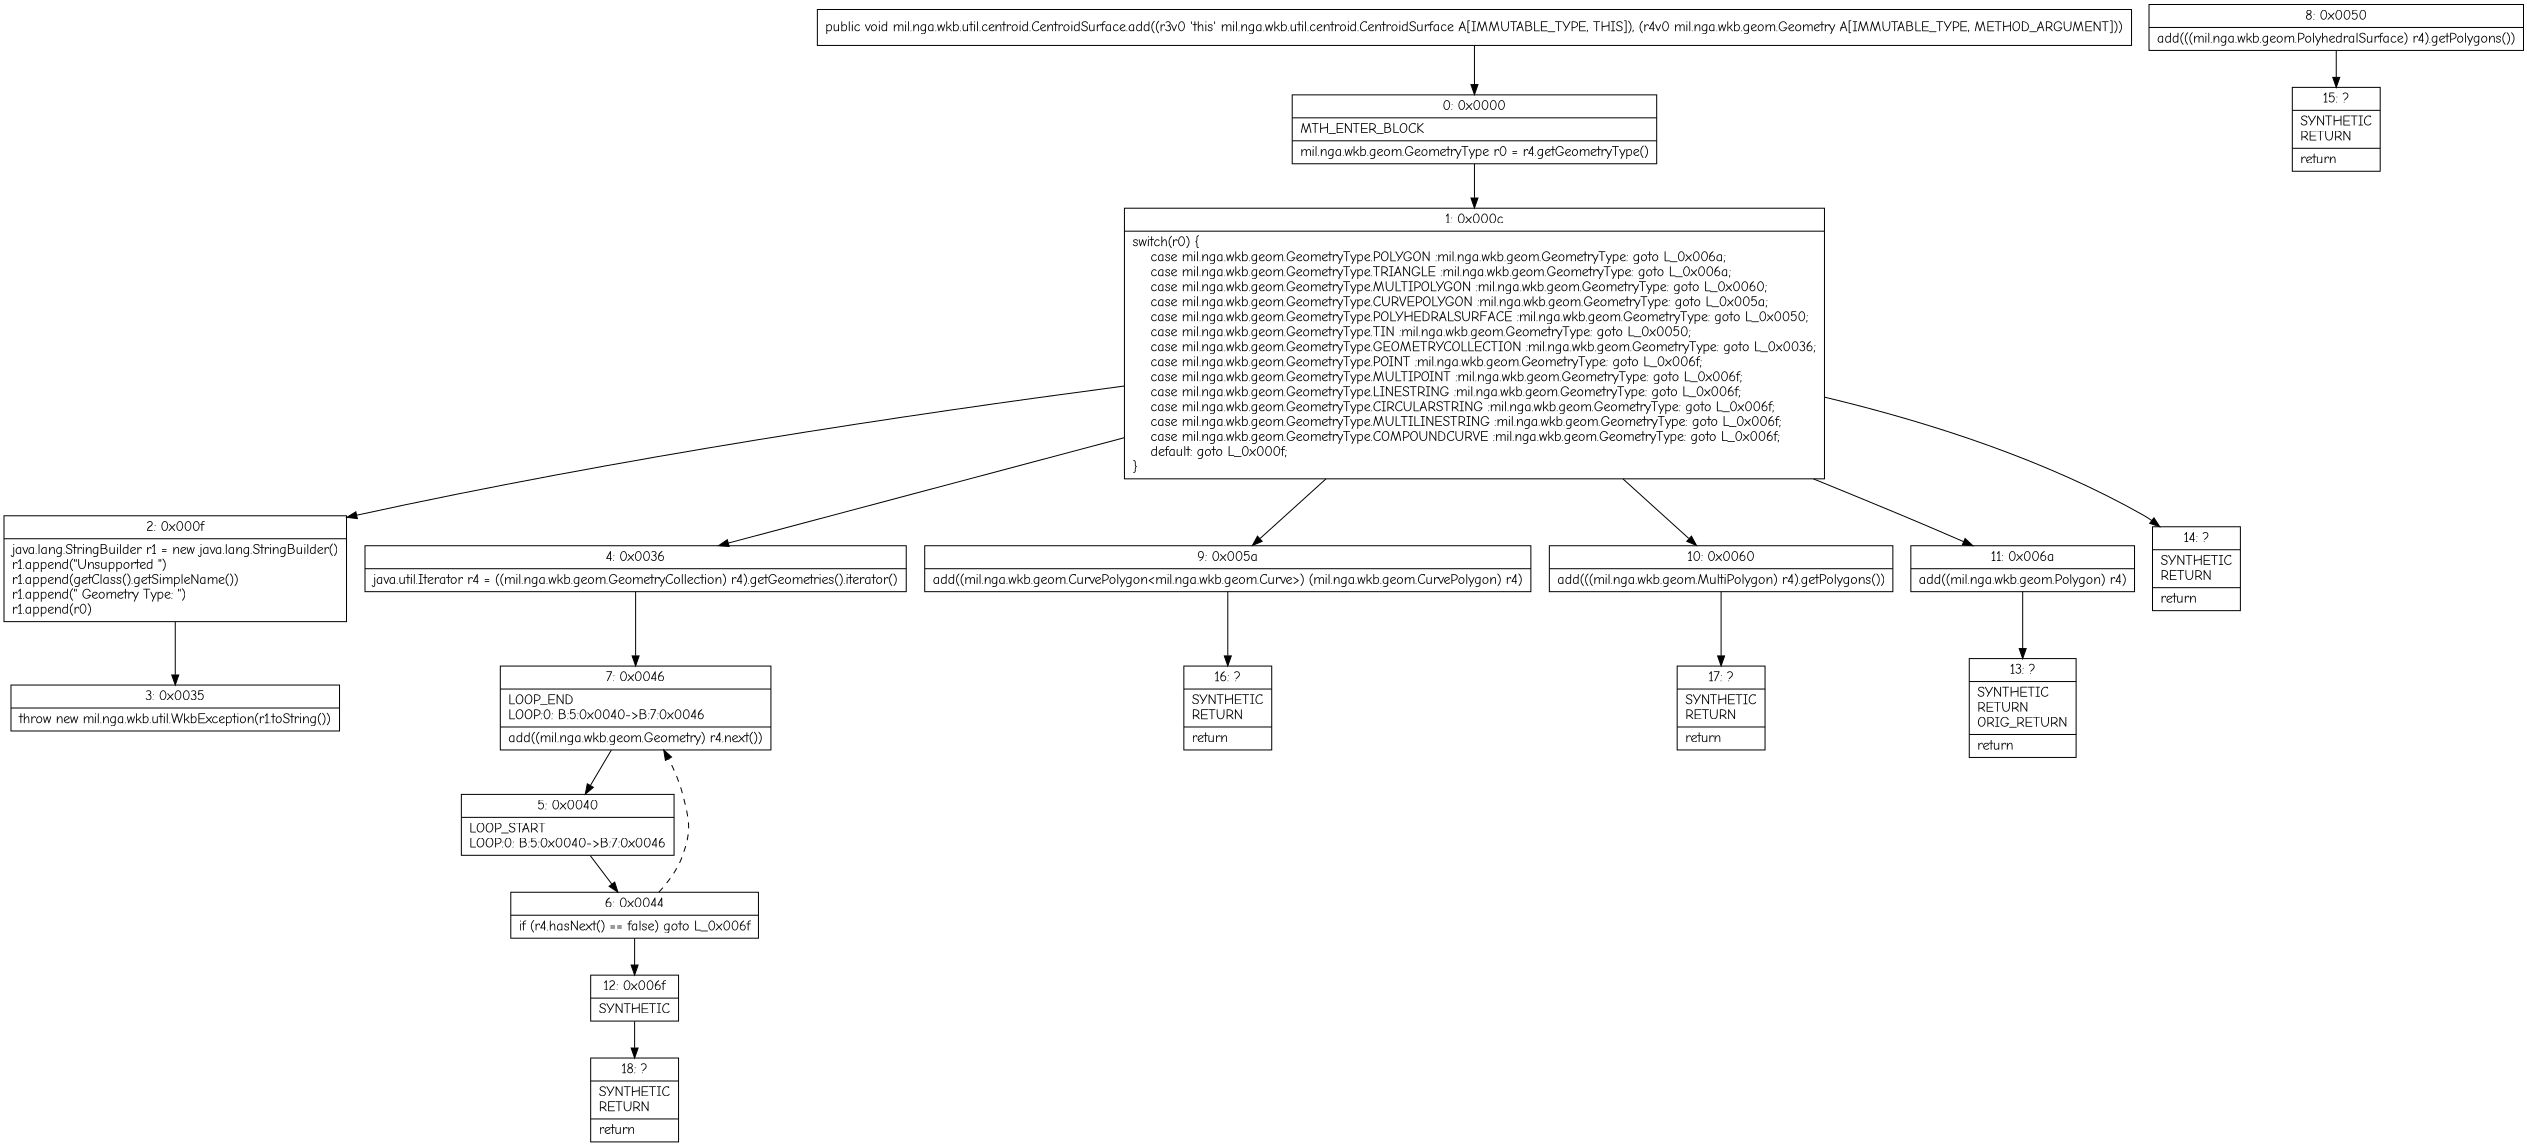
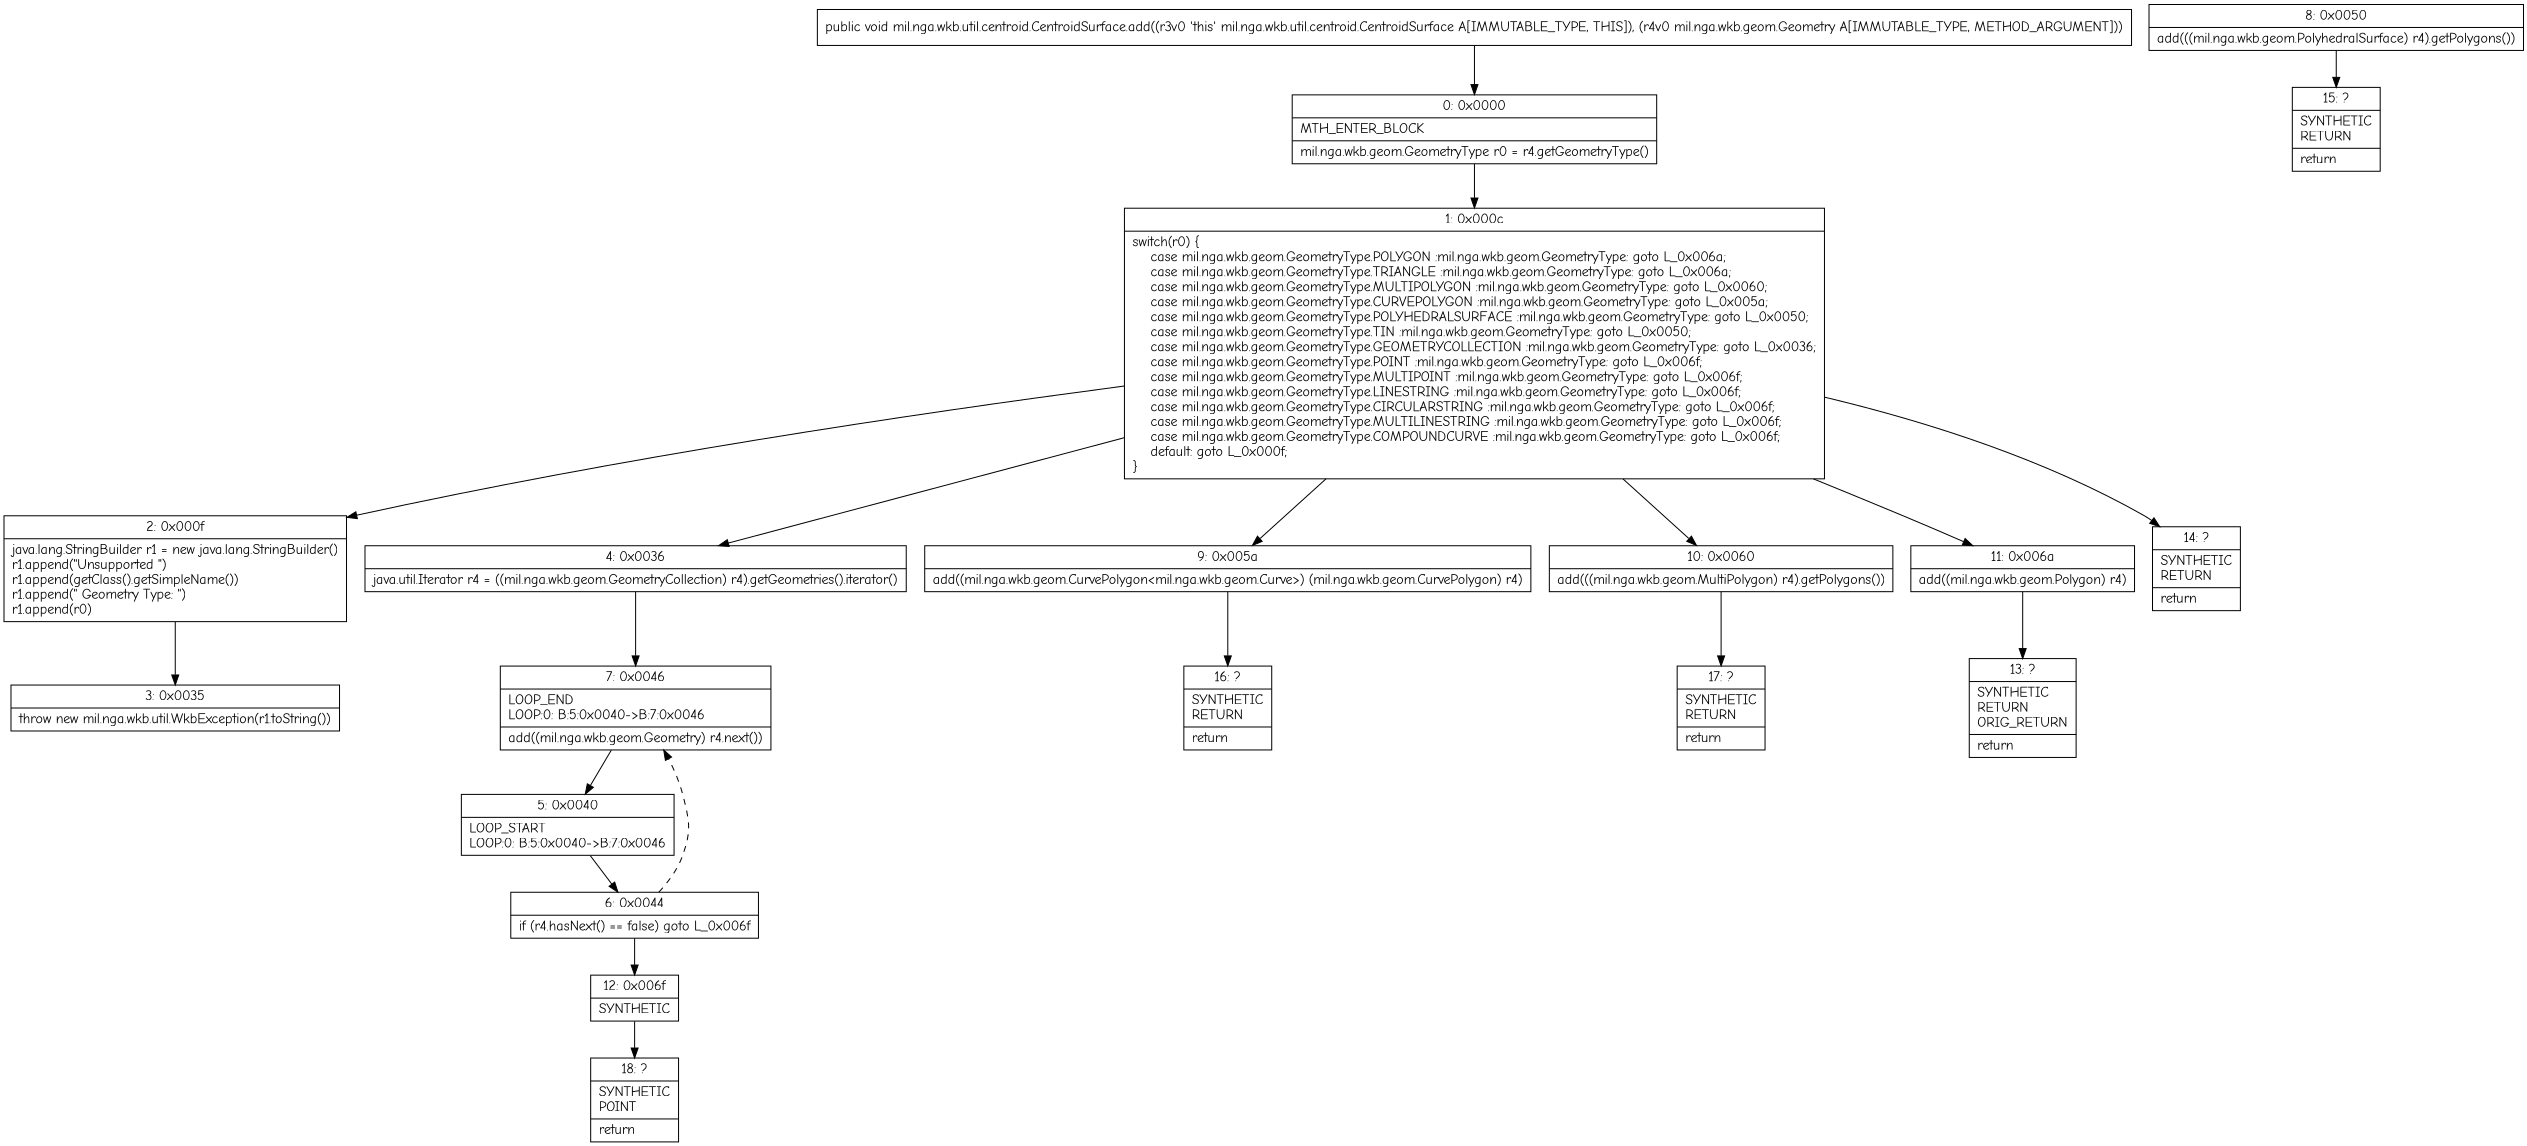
(625, 1107) -> (618, 1107)
